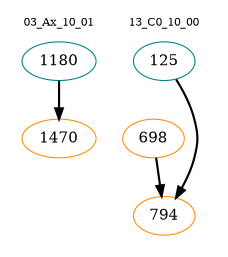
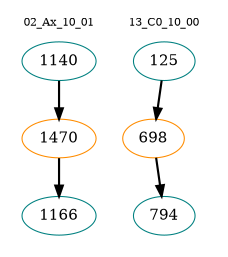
(59, 23) -> (59, 23)
(59, 61) -> (59, 61)
(197, 133) -> (160, 94)
none -> (59, 216)
(164, 216) -> (164, 216)
